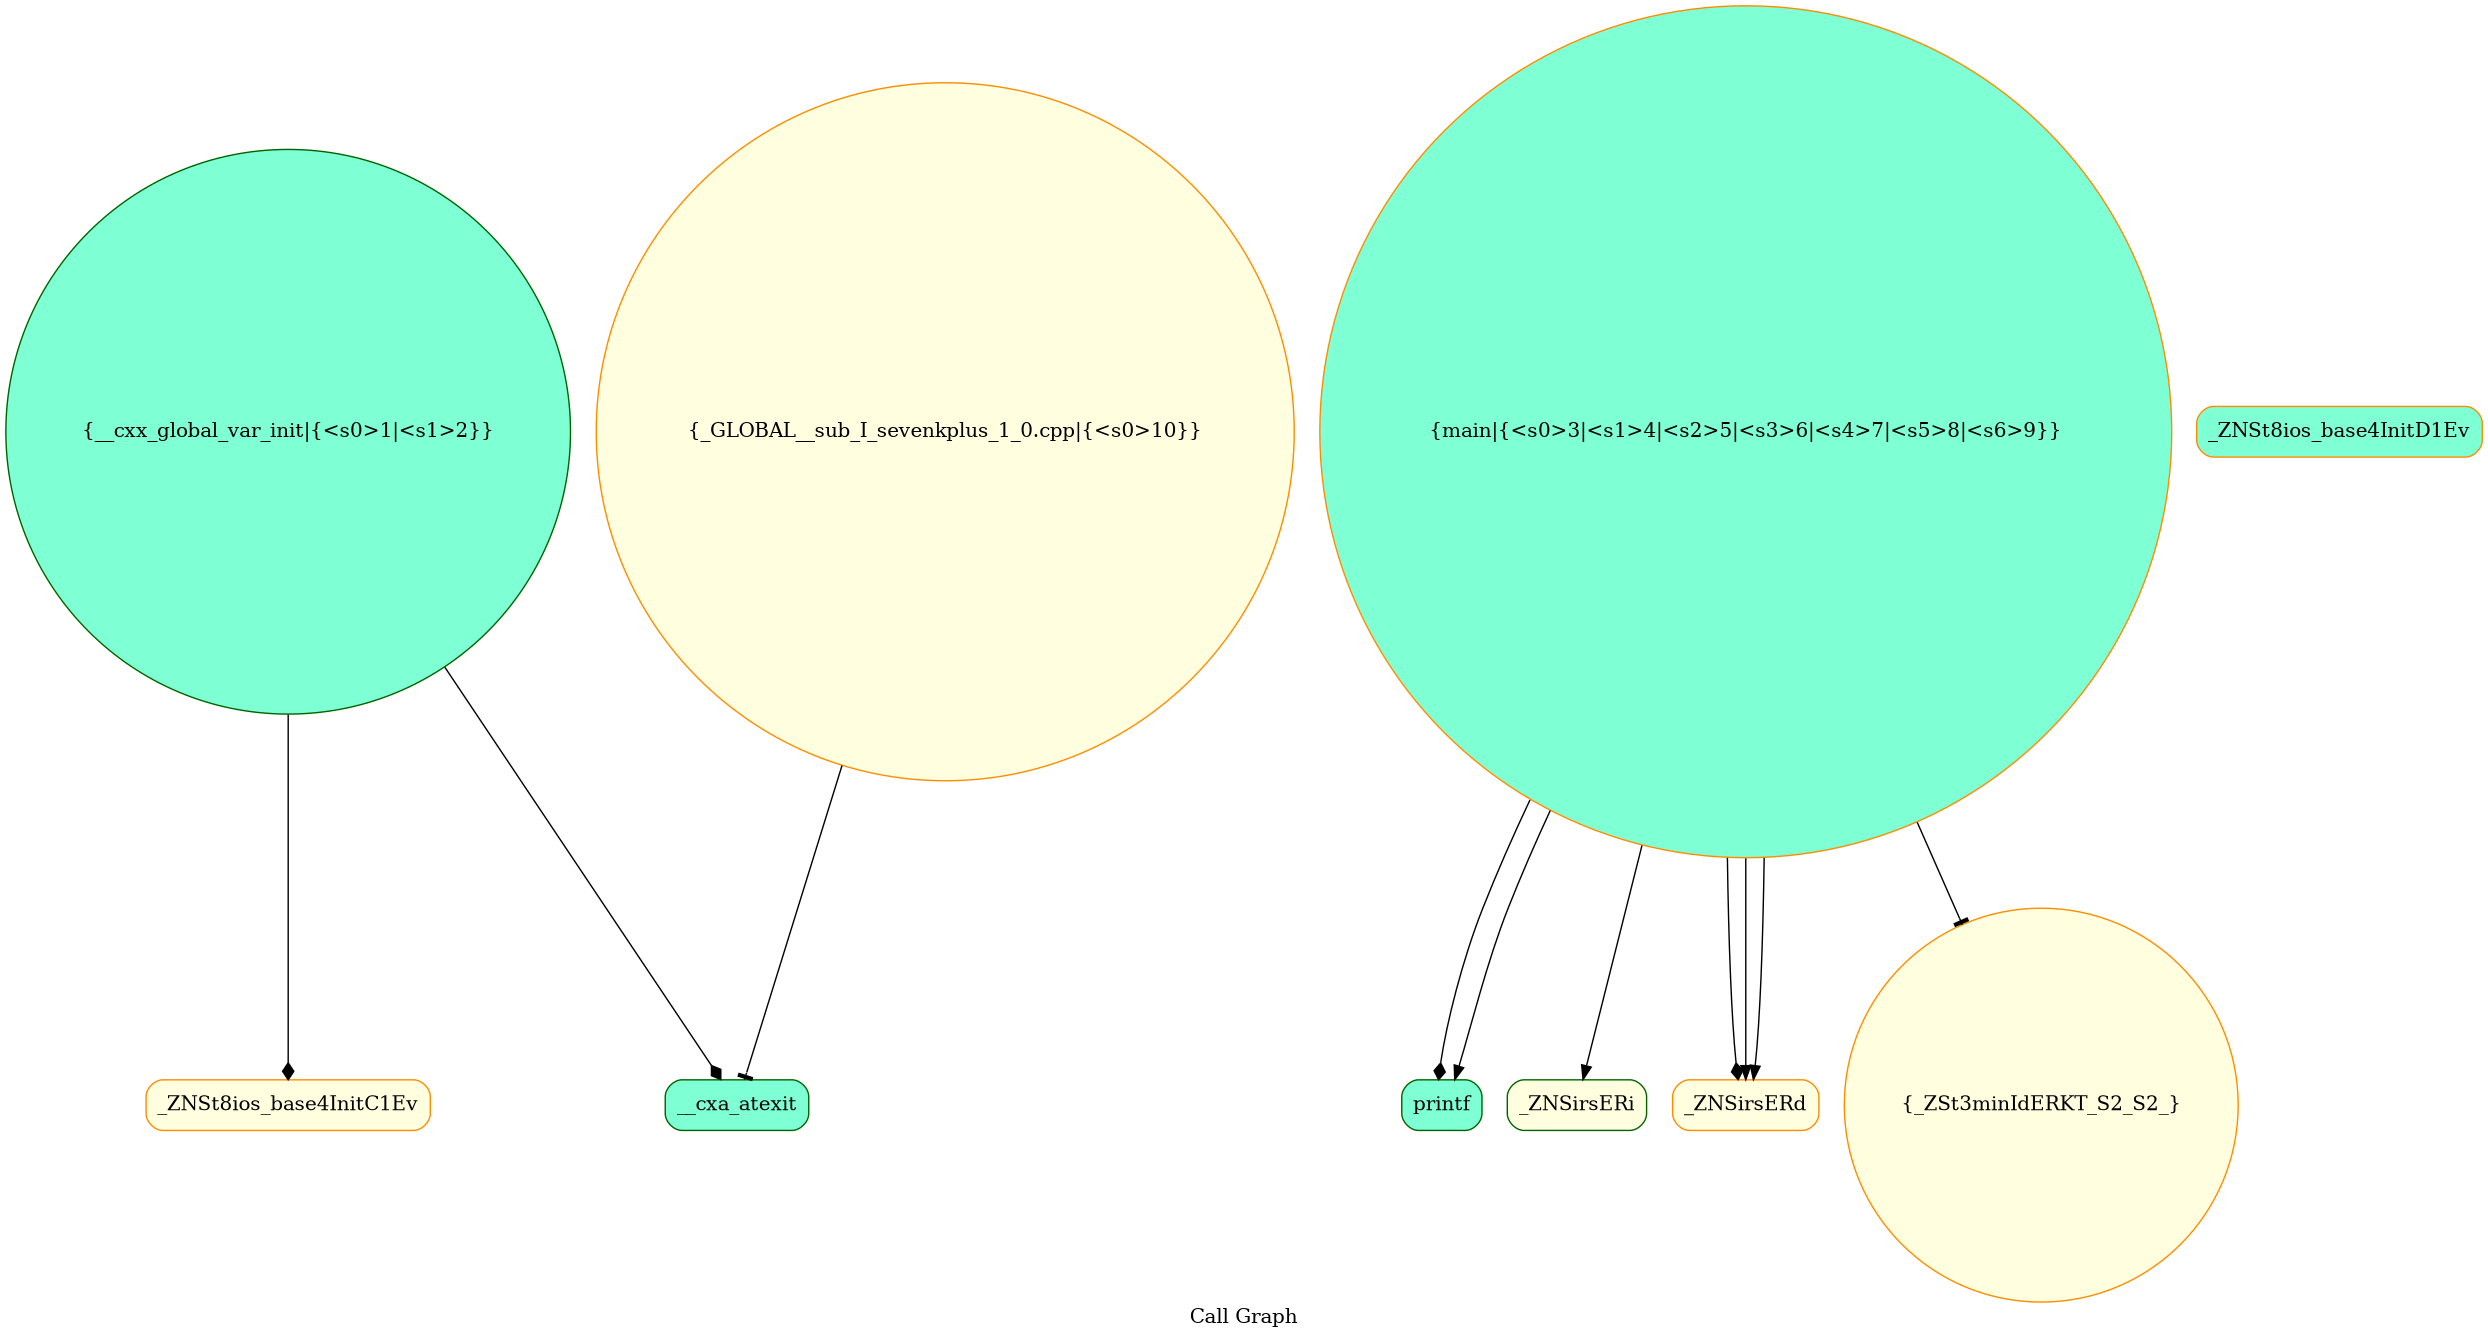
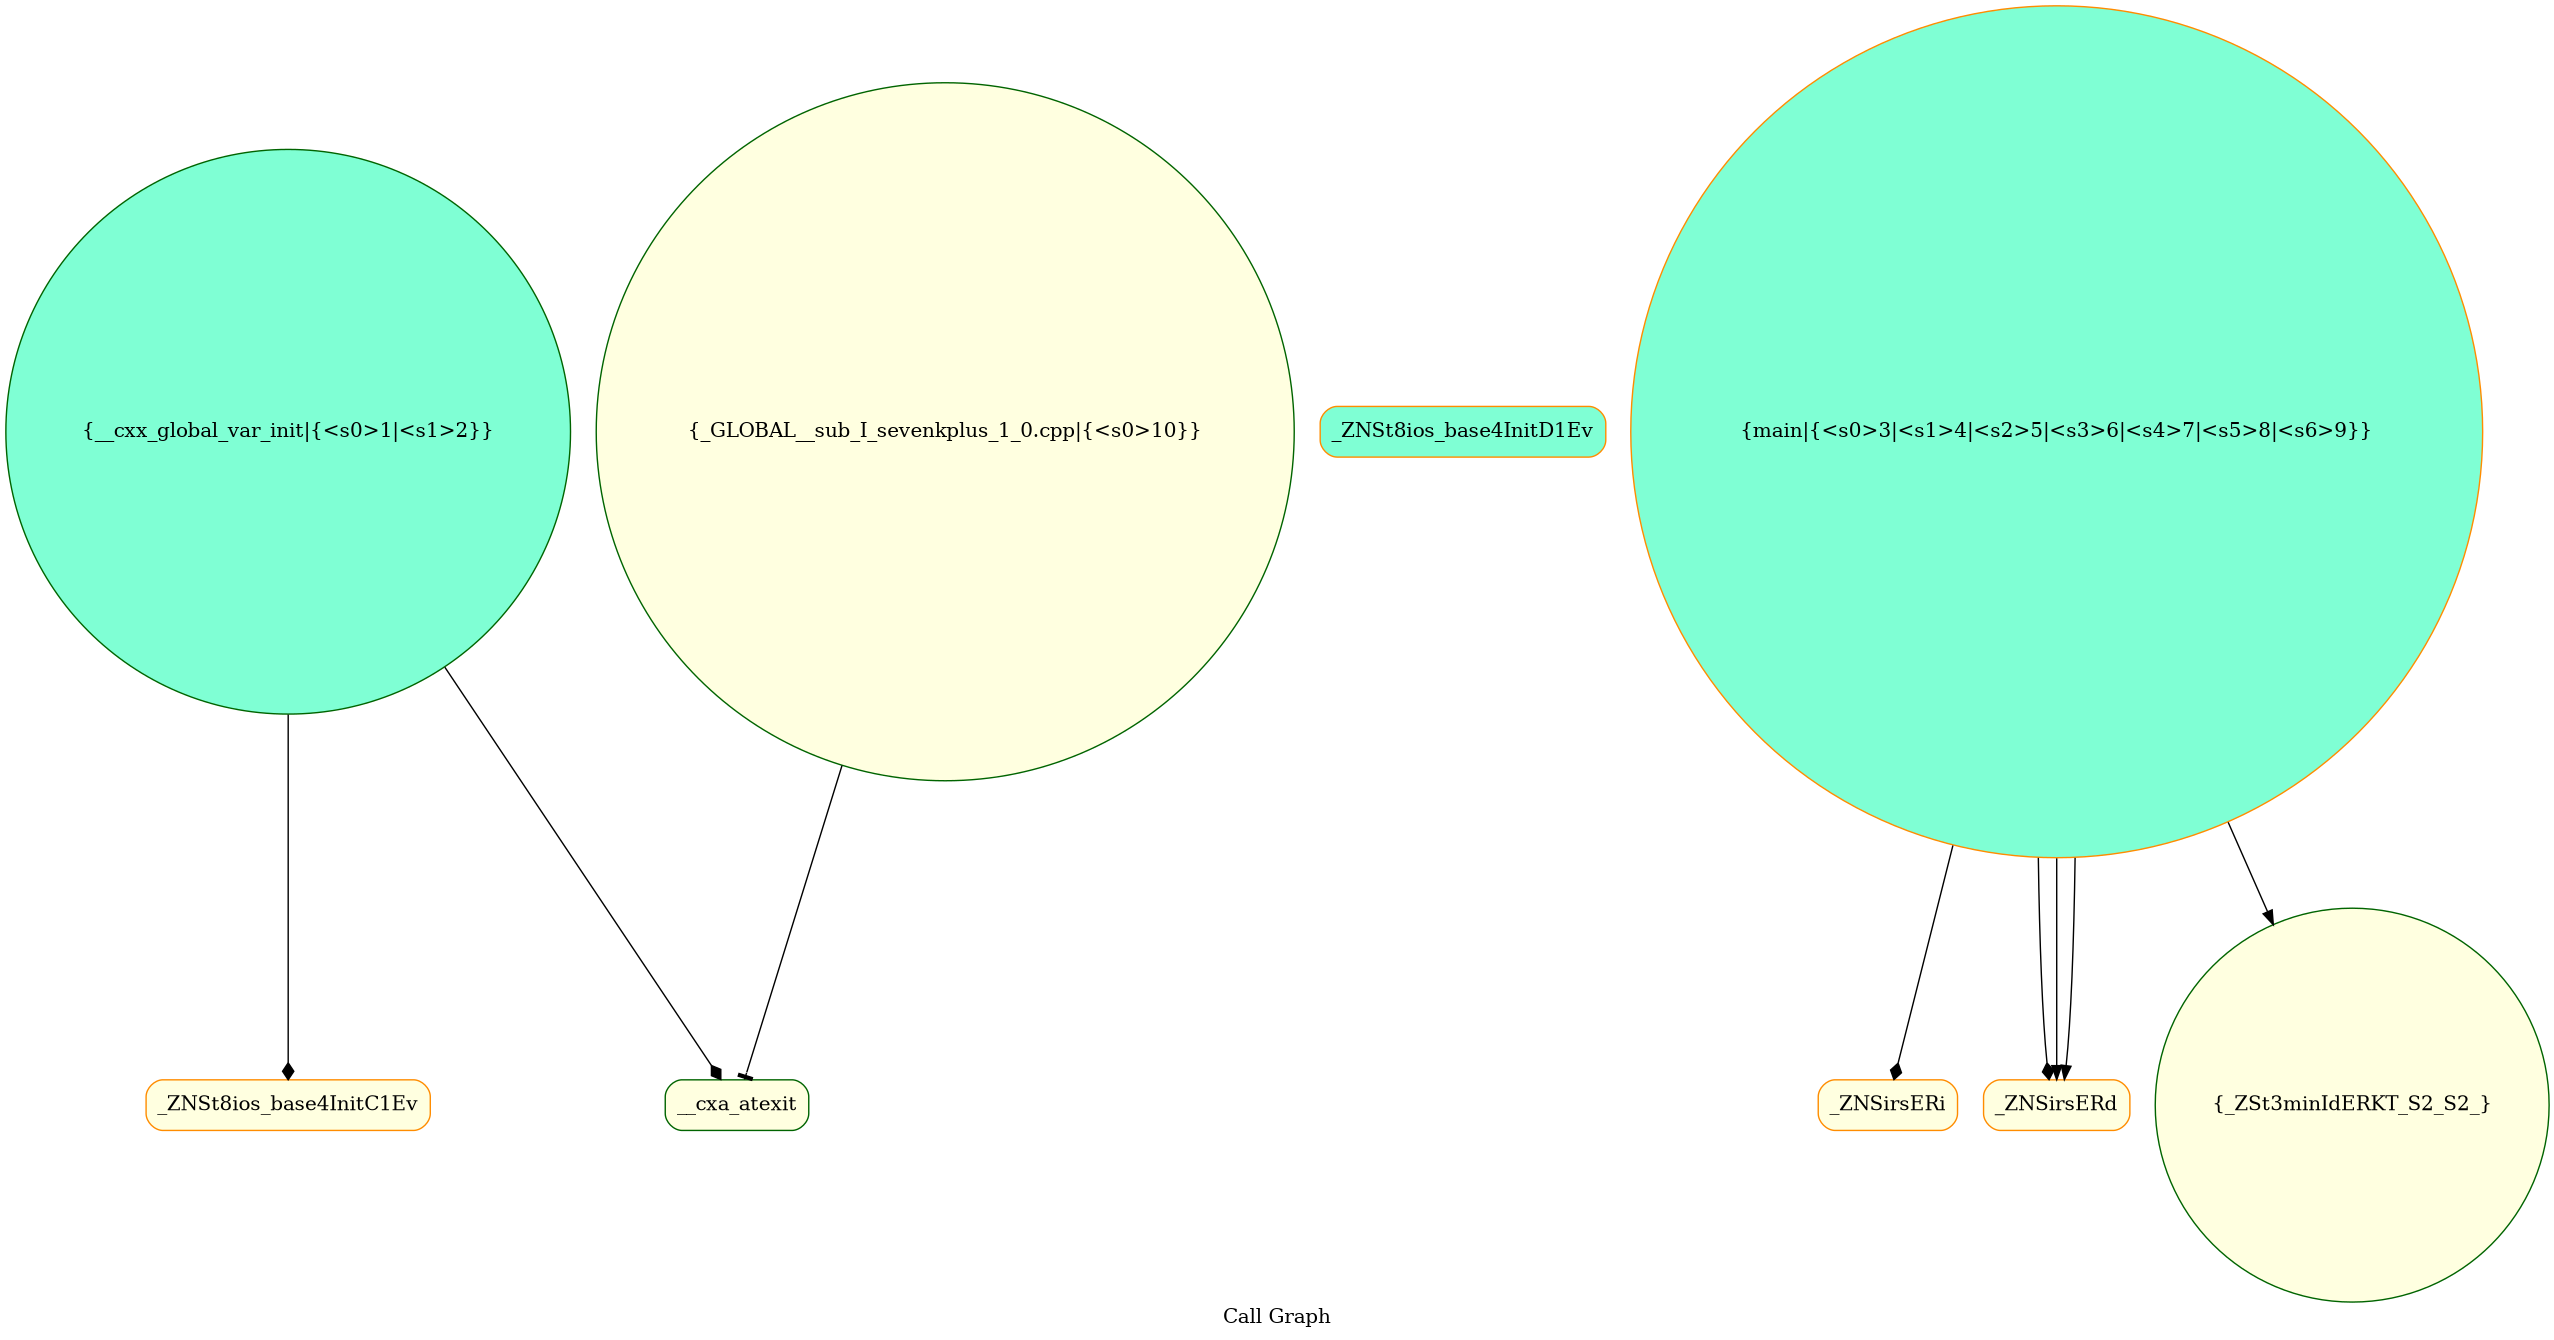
(945, 432) -> (945, 432)
(1938, 870) -> (2248, 867)
(1614, 955) -> (1926, 954)
(737, 1105) -> (737, 1105)
(1442, 1105) -> none
(1577, 1105) -> (1888, 1105)
(2041, 1105) -> (2352, 1105)
